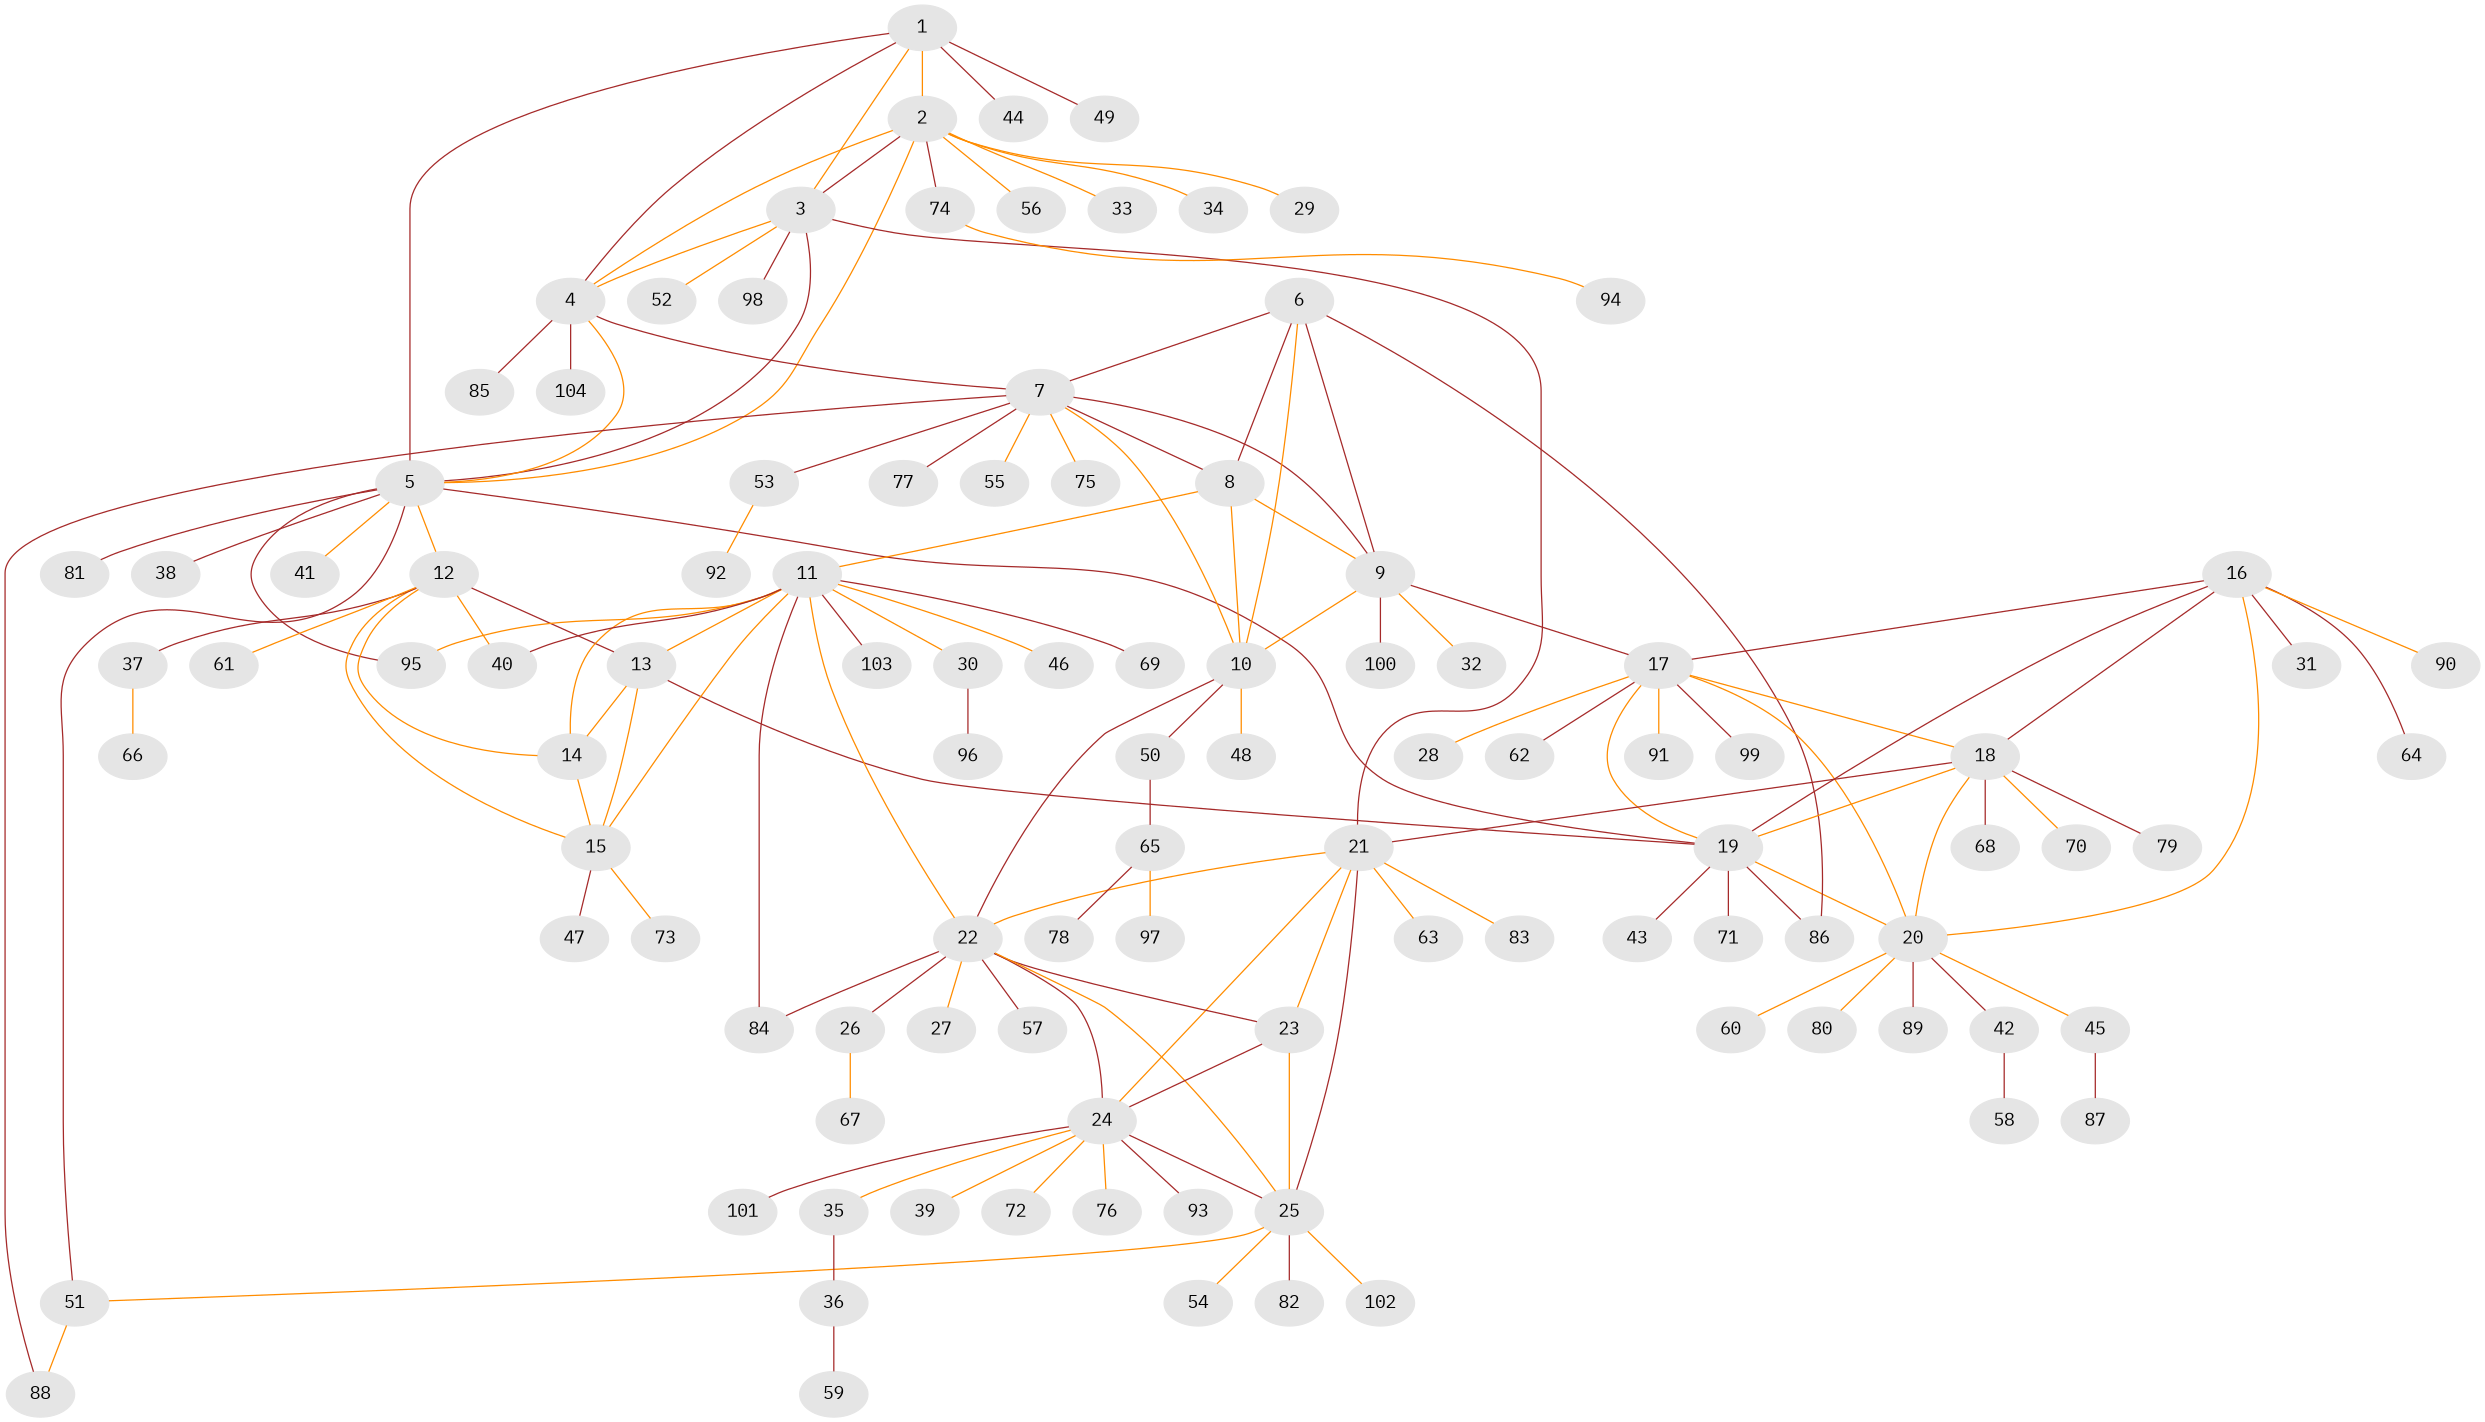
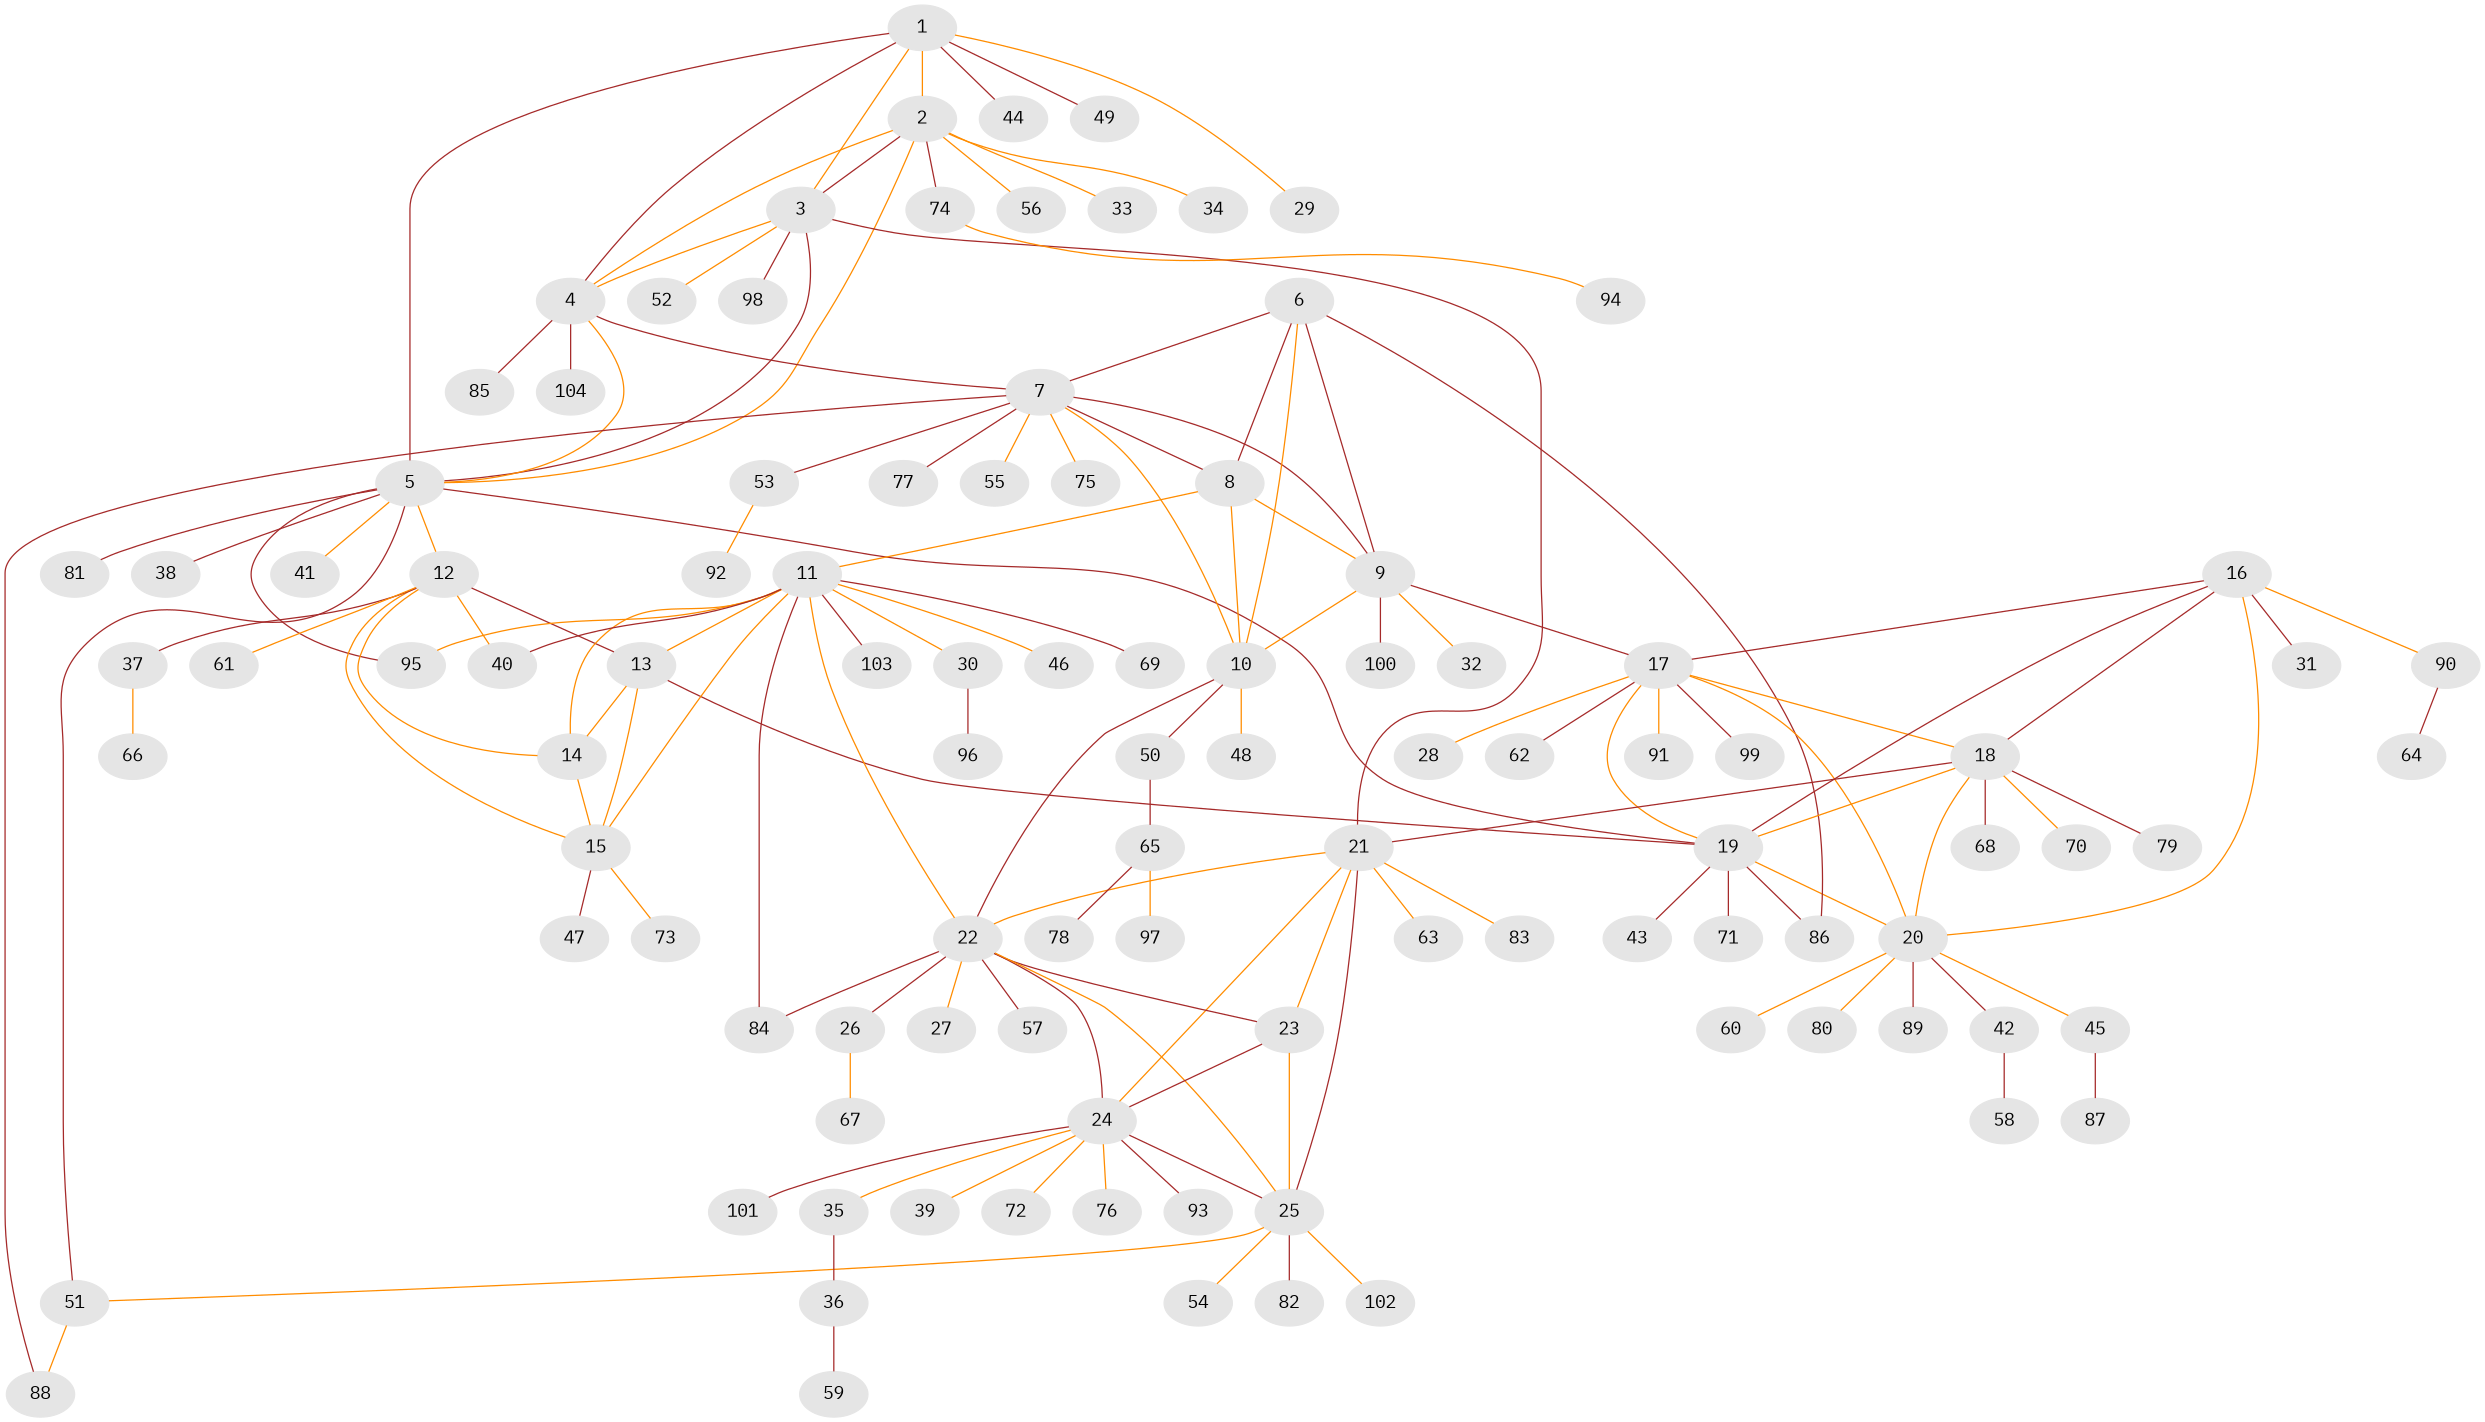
(1122, 165) -> (1132, 88)
(2353, 644) -> (2429, 711)
